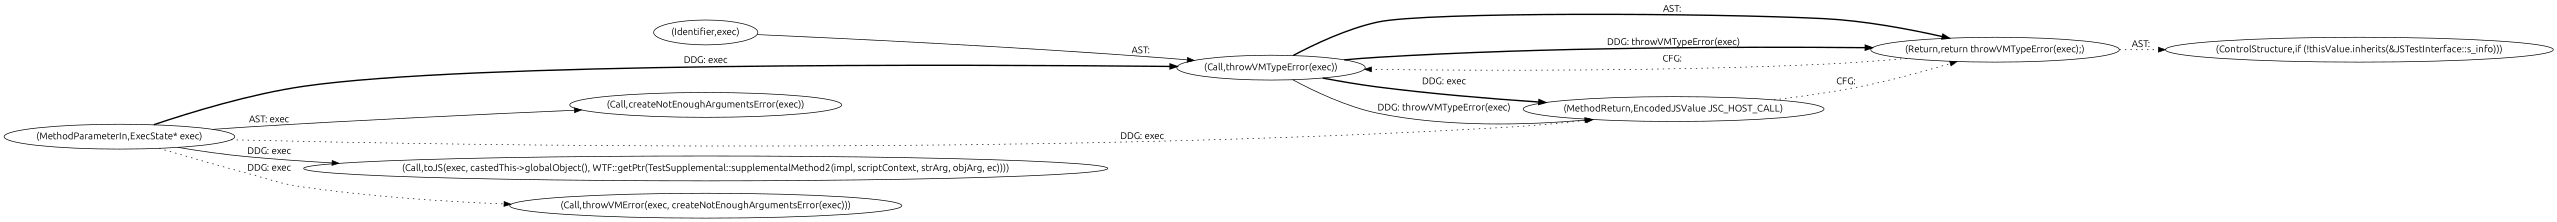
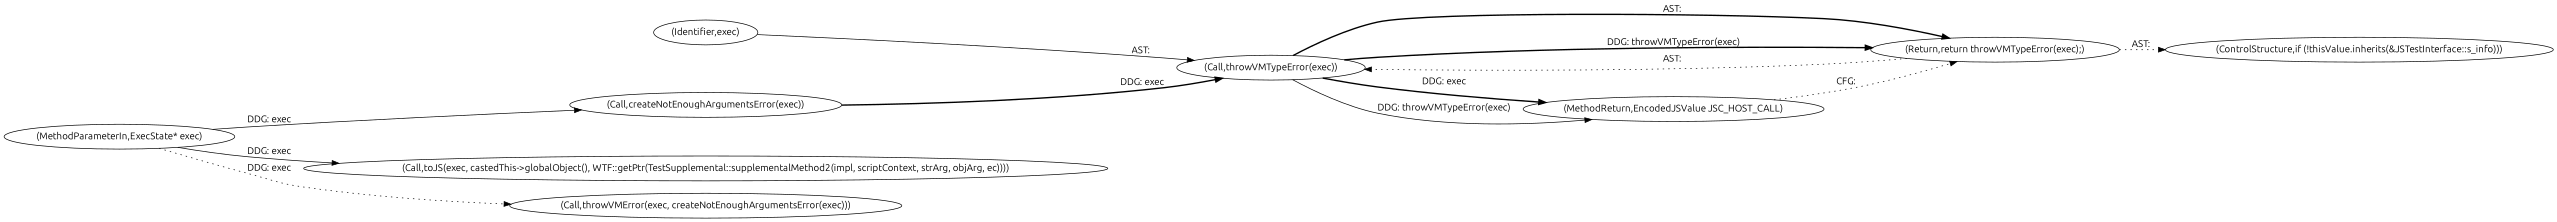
(1674, 59) -> (1674, 59)
(659, 68) -> (1029, 99)
(269, 120) -> (269, 120)
(909, 145) -> none
